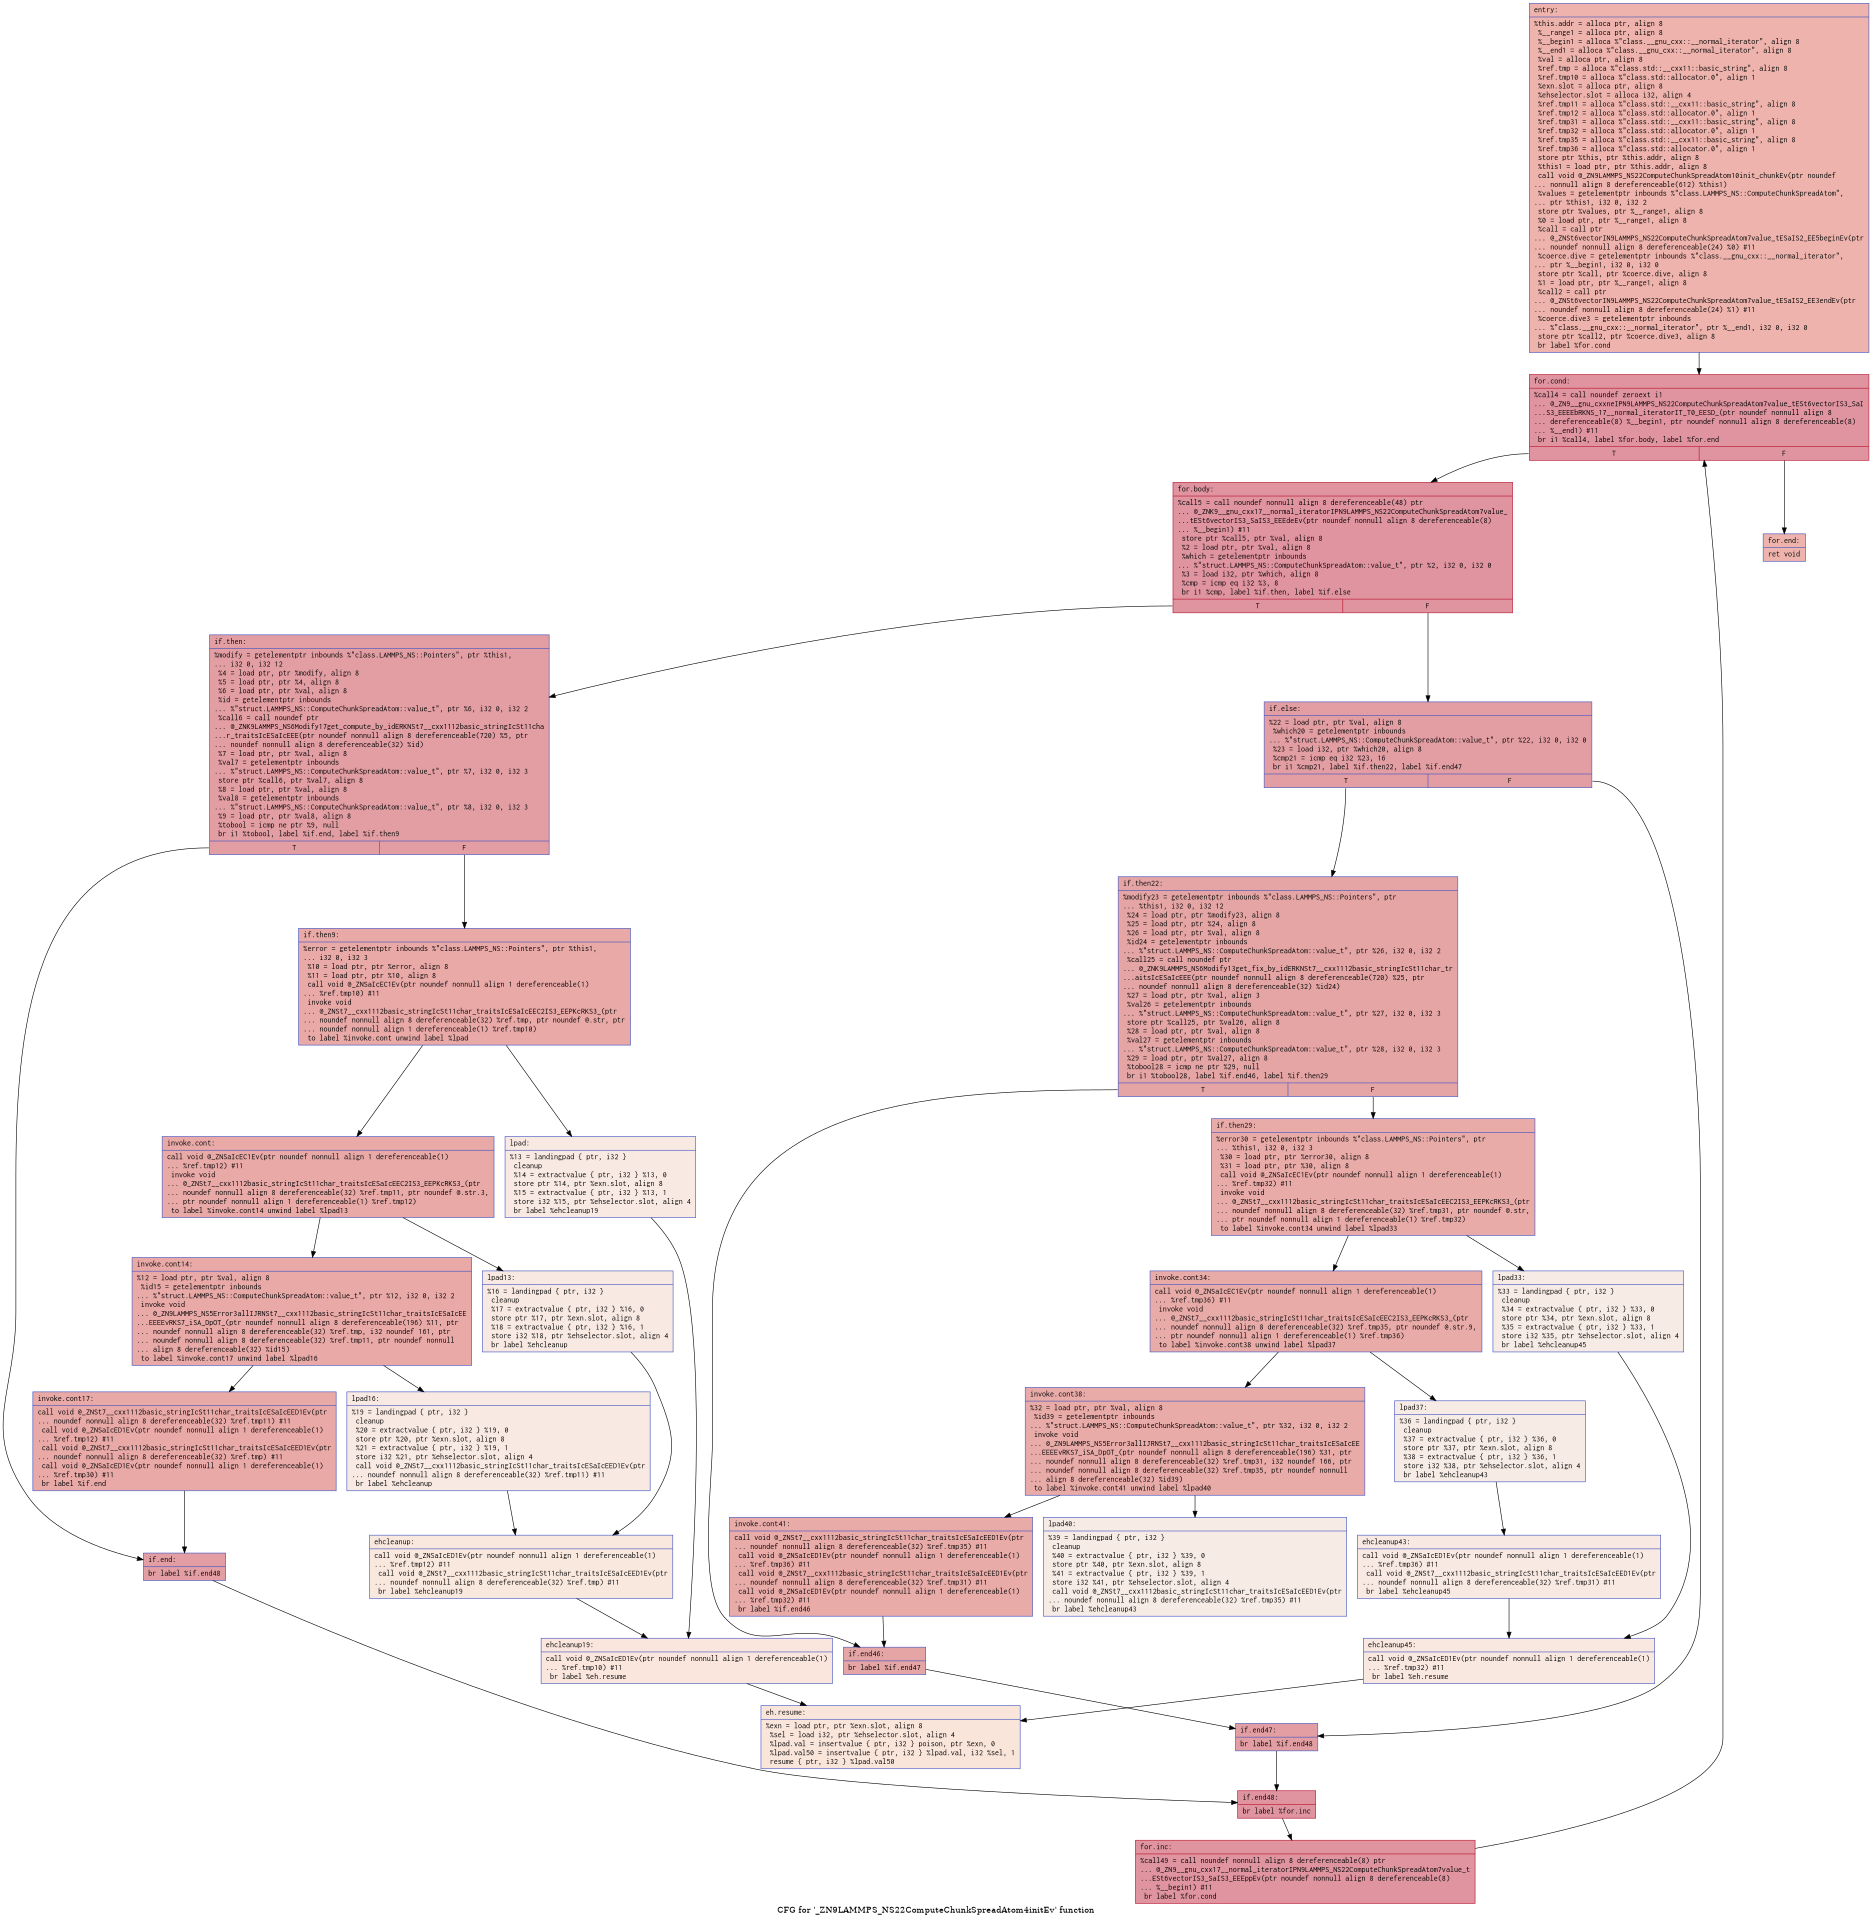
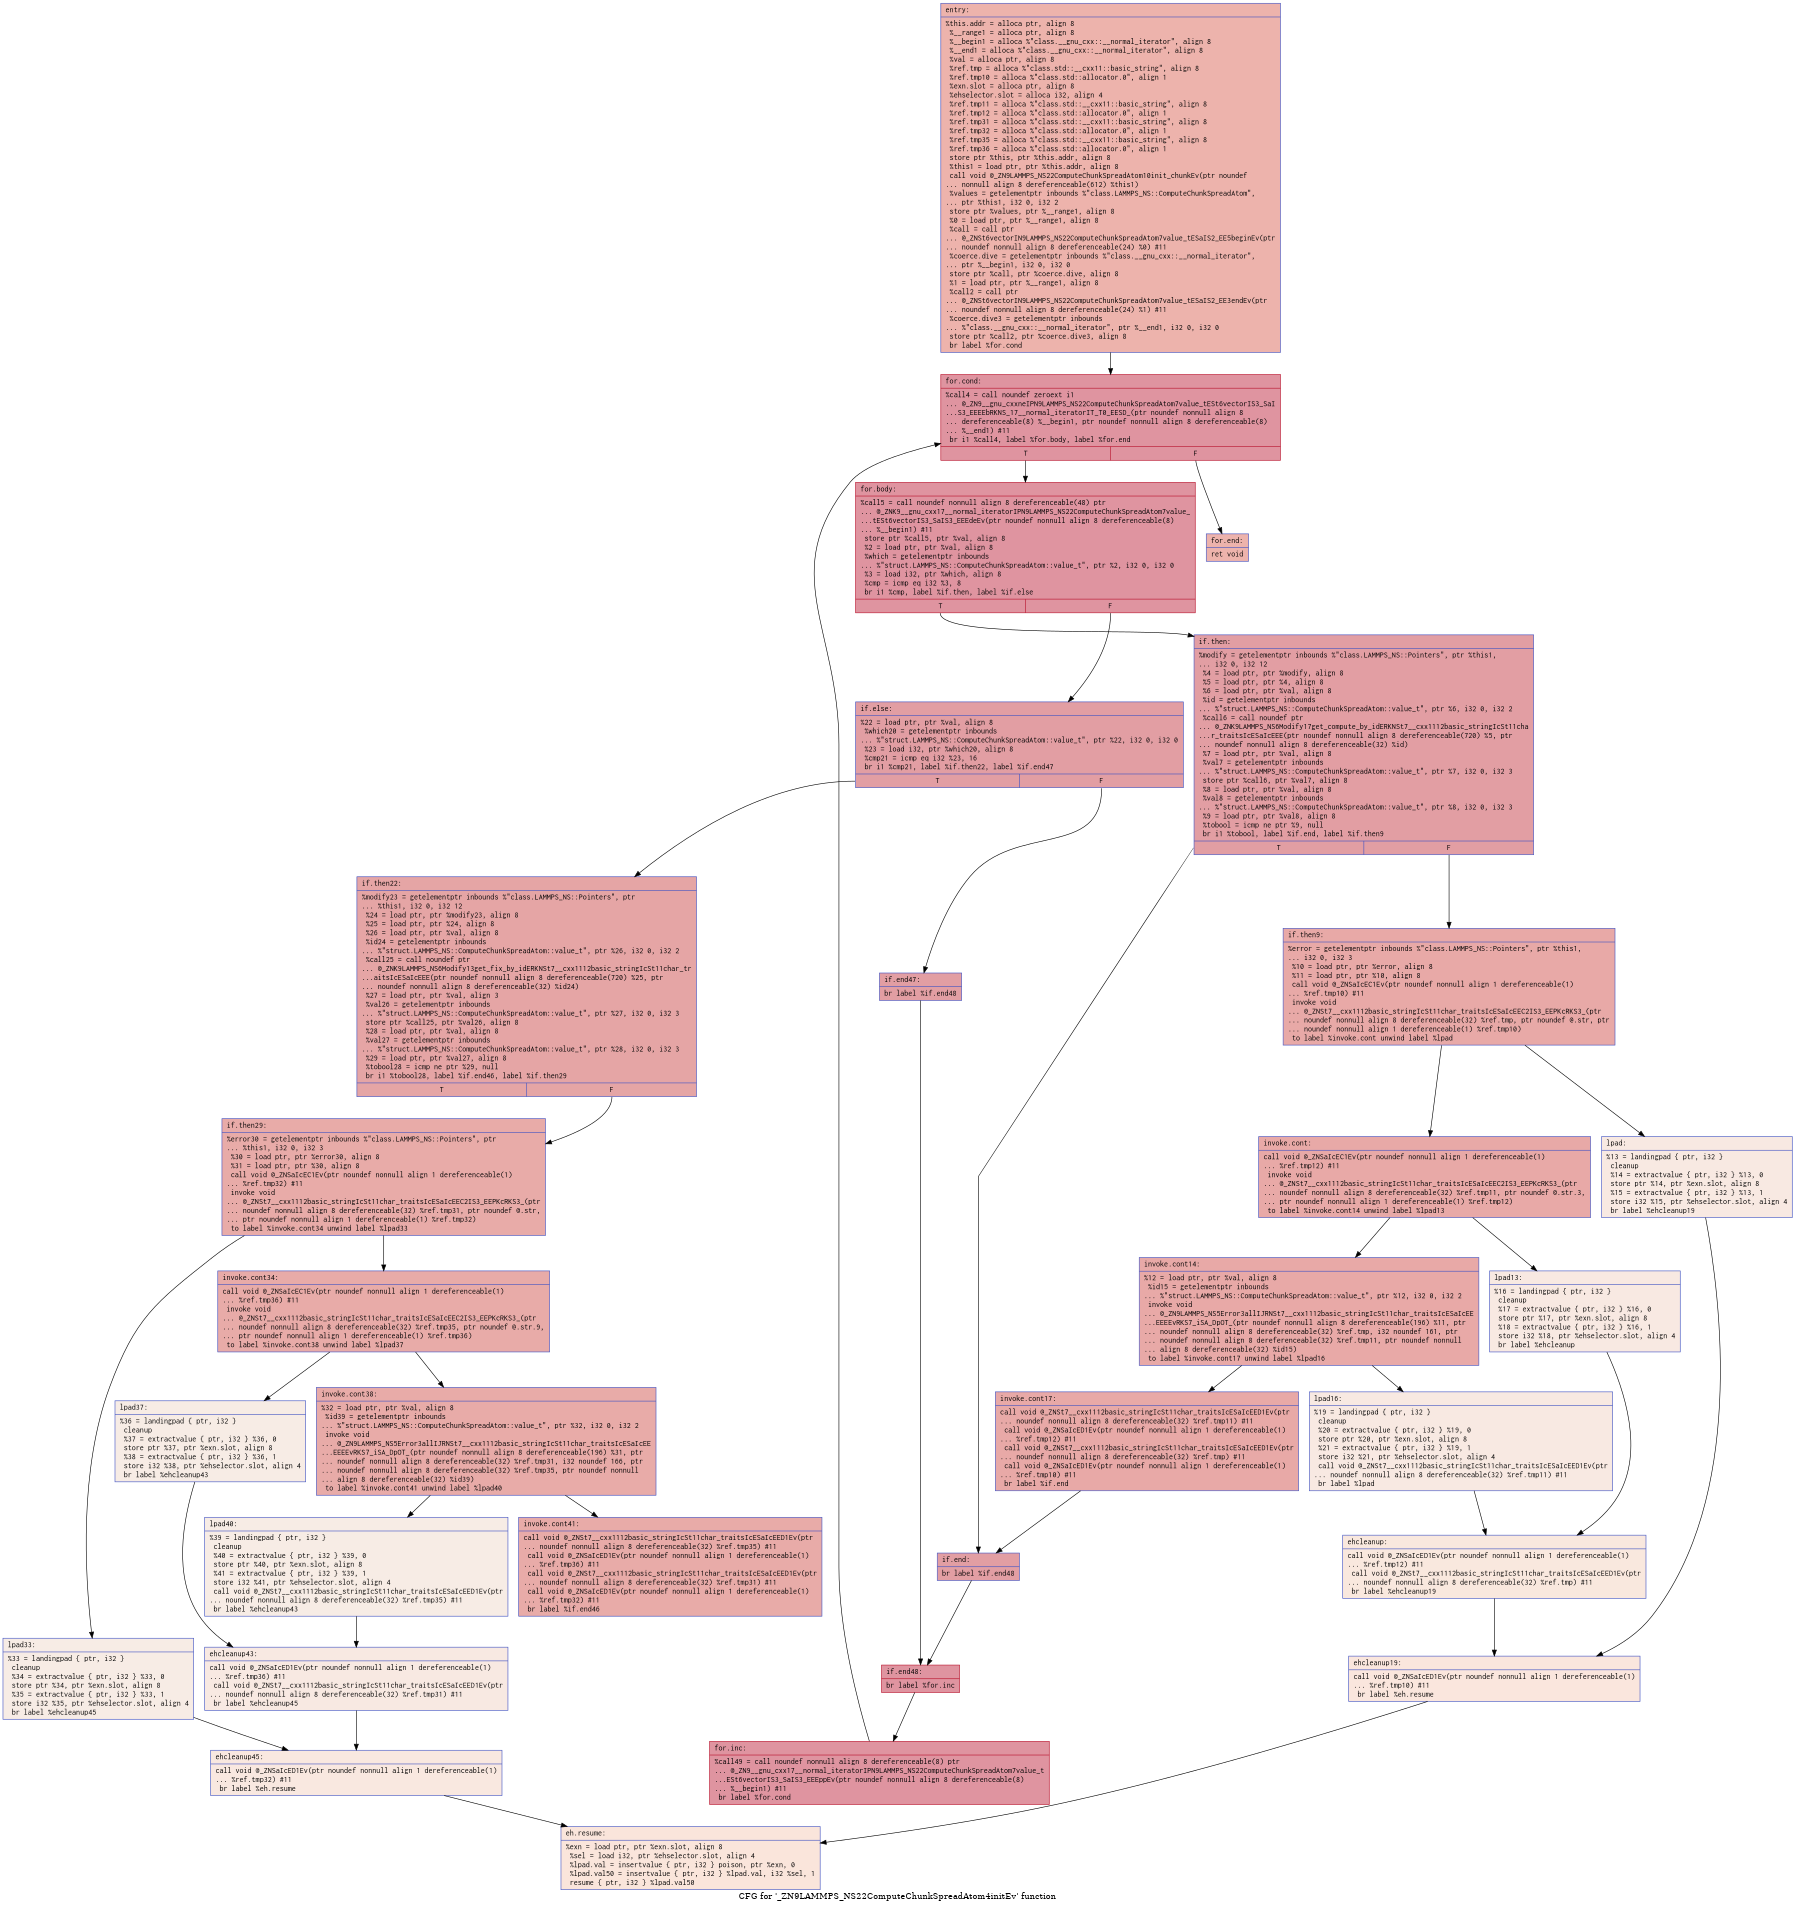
(76, 1475) -> (1039, 1475)
(392, 1484) -> (1344, 1484)
none -> (356, 1629)
(885, 1661) -> none
